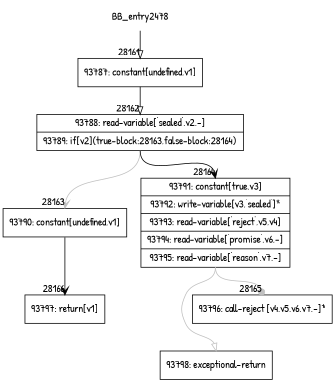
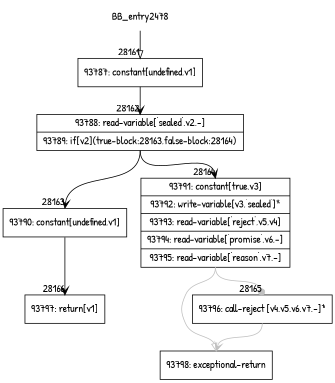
(140, 97) -> (140, 97)
(106, 179) -> (106, 179)
none -> (243, 337)
